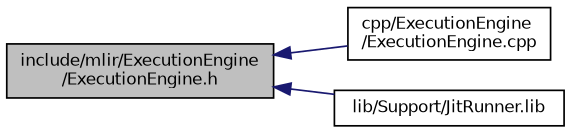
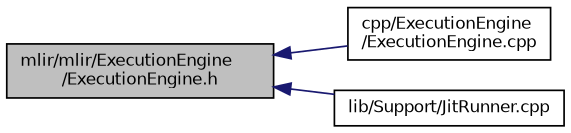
(140, 71) -> (140, 71)
(449, 108) -> (449, 108)
